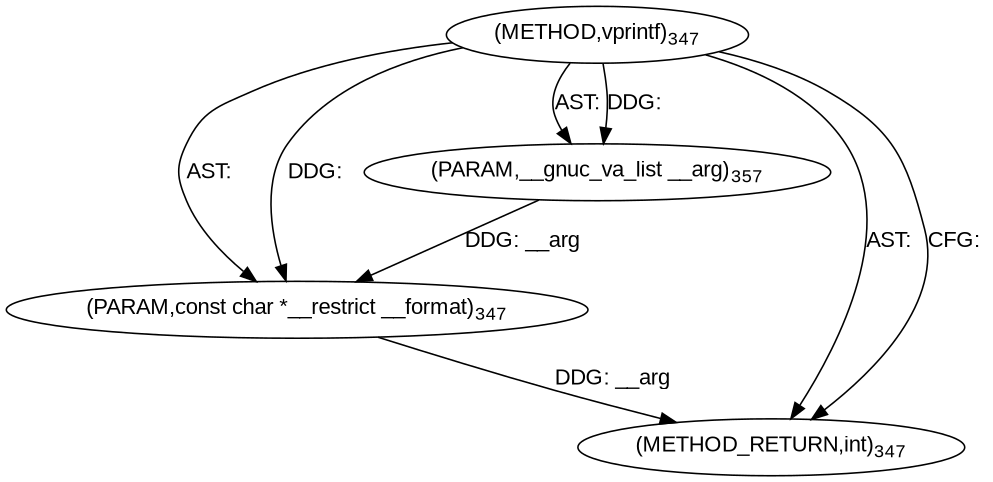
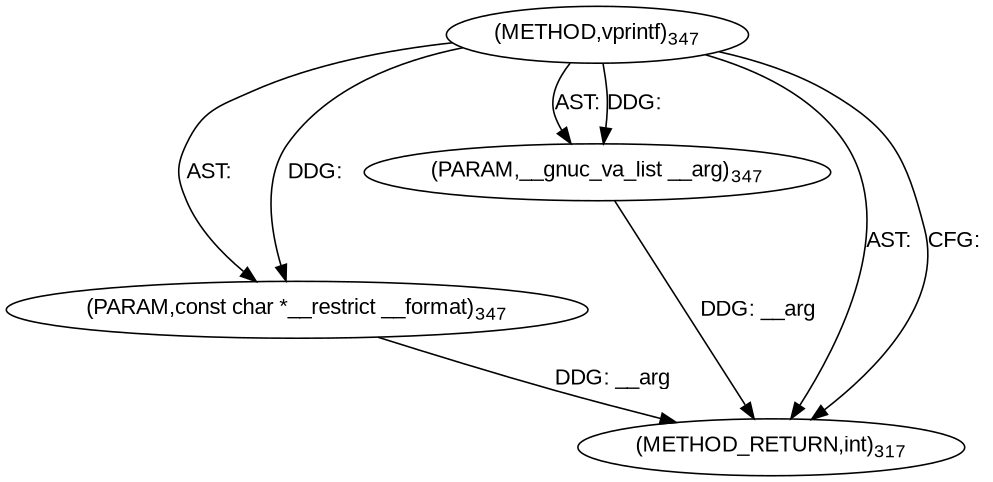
(748, 170) -> (748, 170)
(455, 238) -> (680, 303)
(891, 445) -> (891, 445)
